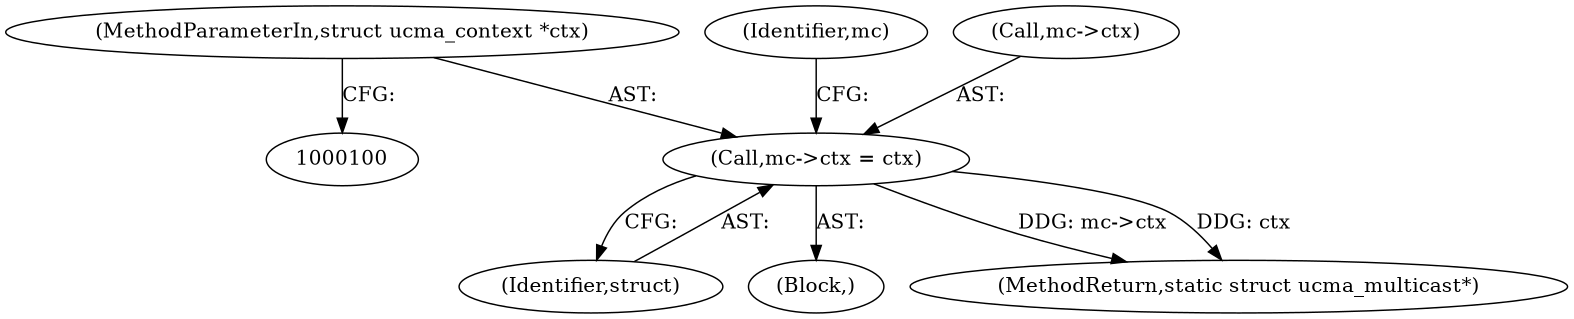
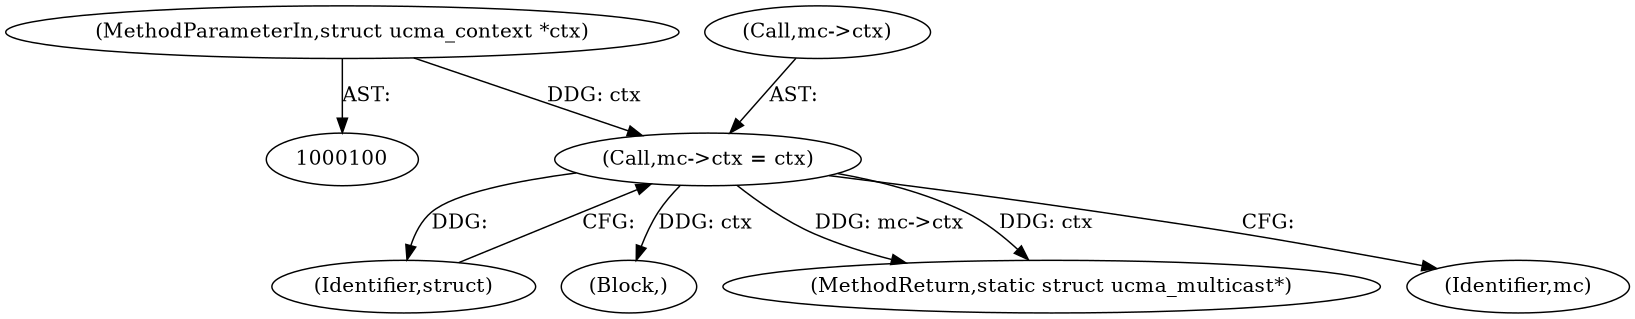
(816, 88) -> (1126, 216)
(372, 96) -> (370, 96)
(636, 96) -> (595, 96)
(655, 223) -> (463, 223)
(749, 223) -> (612, 223)
(844, 223) -> (706, 223)
